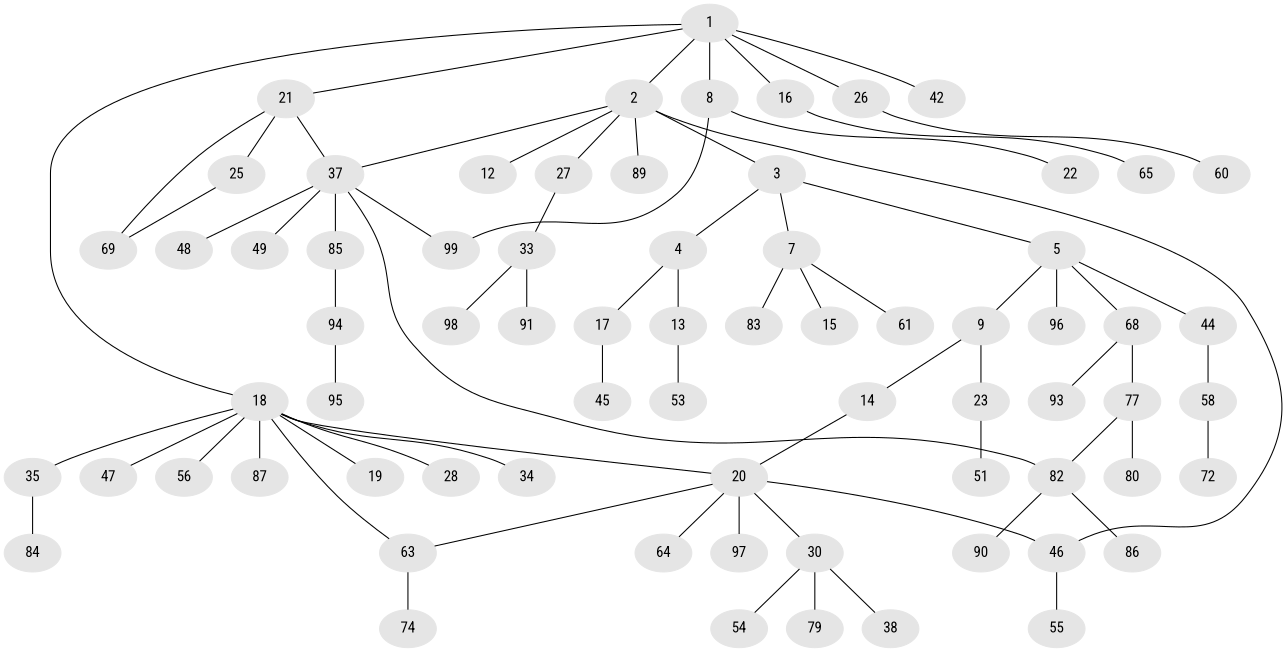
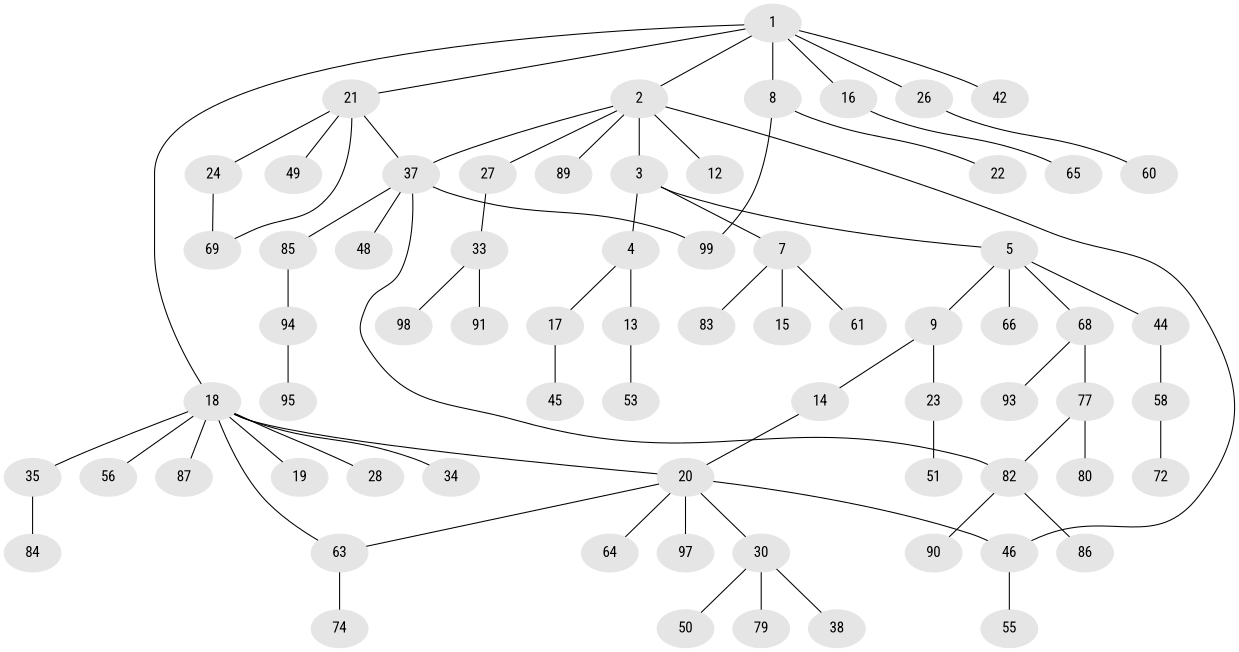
(237, 175) -> (213, 175)
(298, 212) -> (322, 137)
(1057, 326) -> (1009, 326)
(108, 477) -> none
(739, 629) -> (686, 629)
